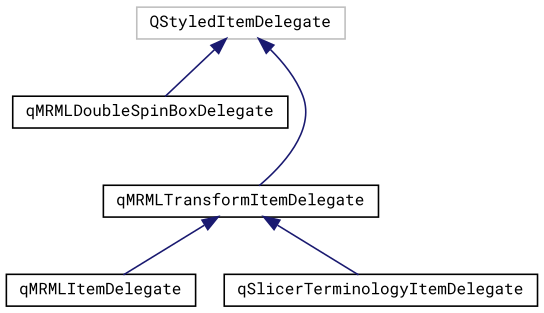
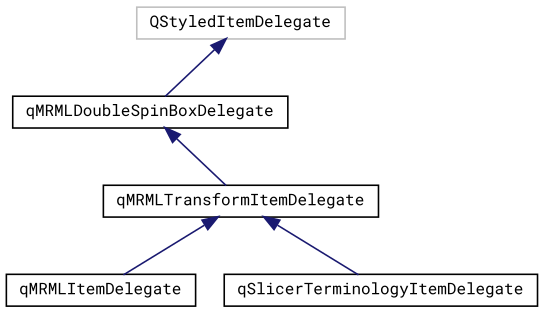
(305, 120) -> (201, 162)
